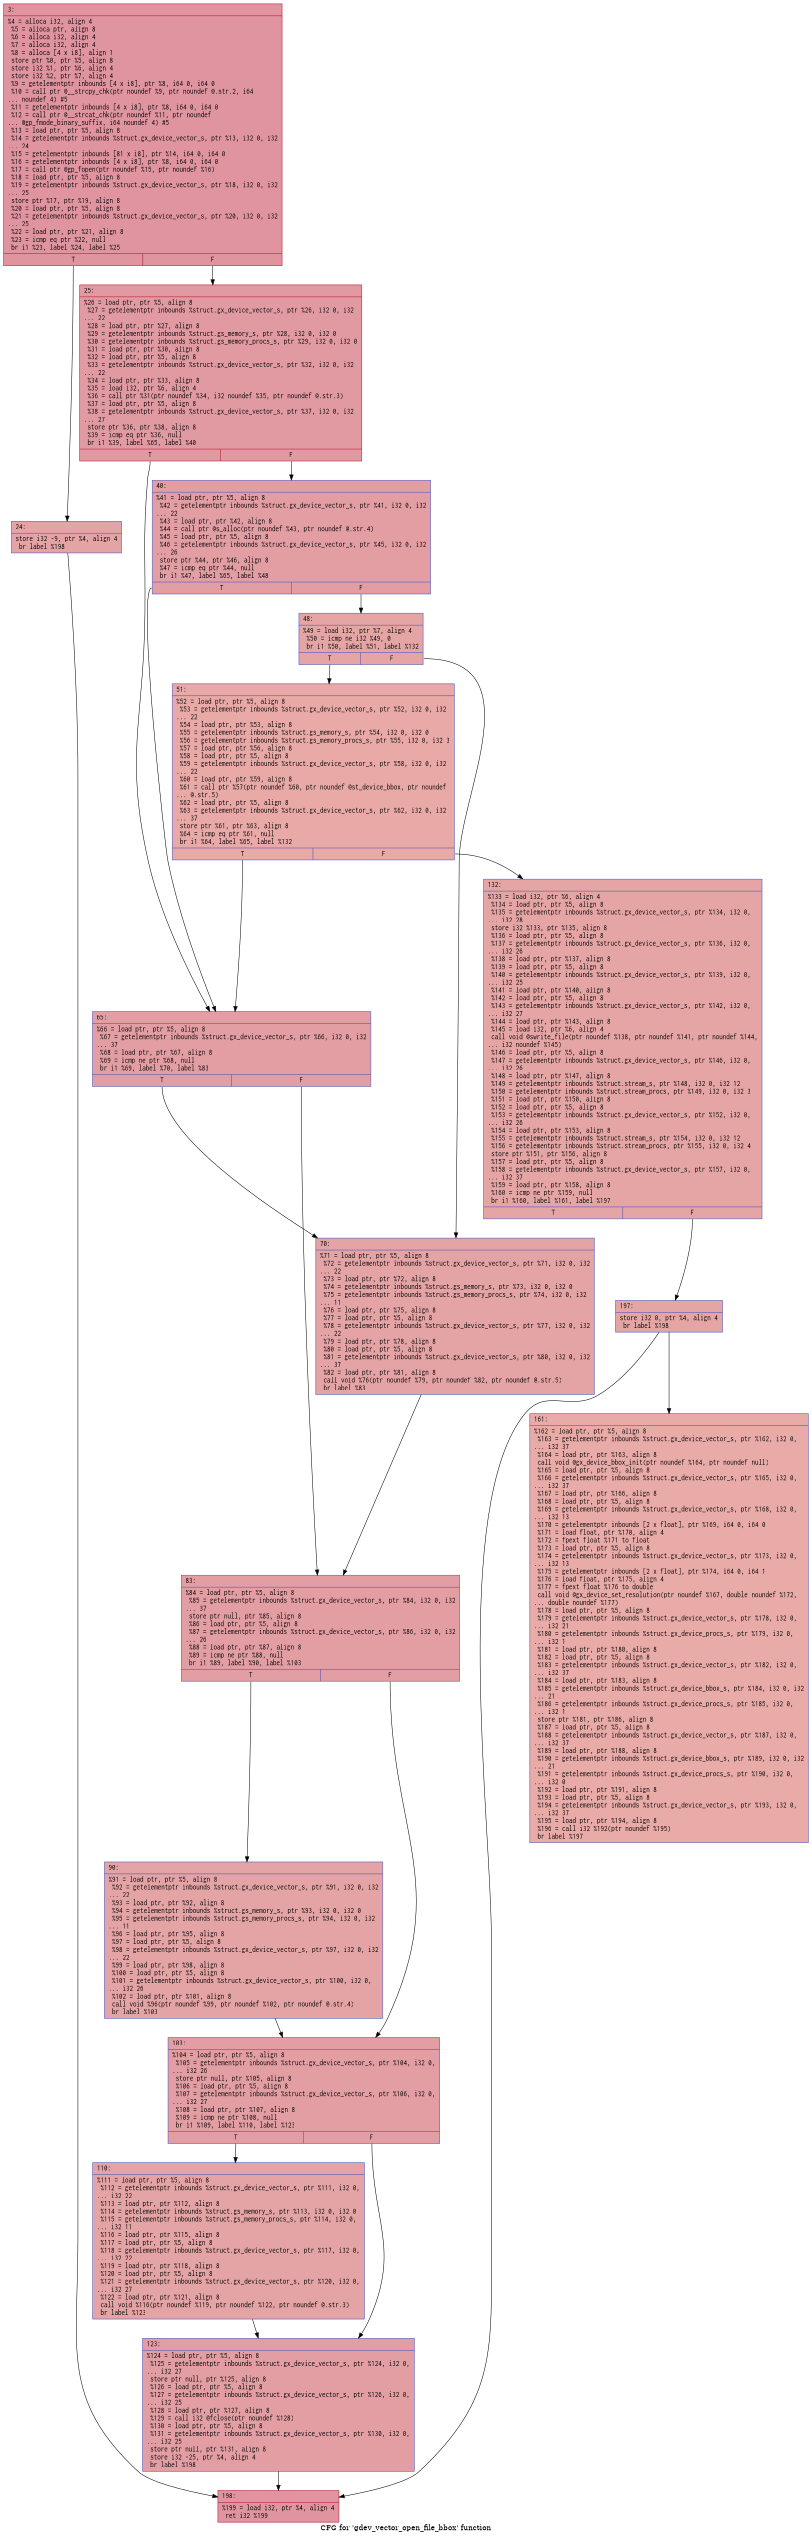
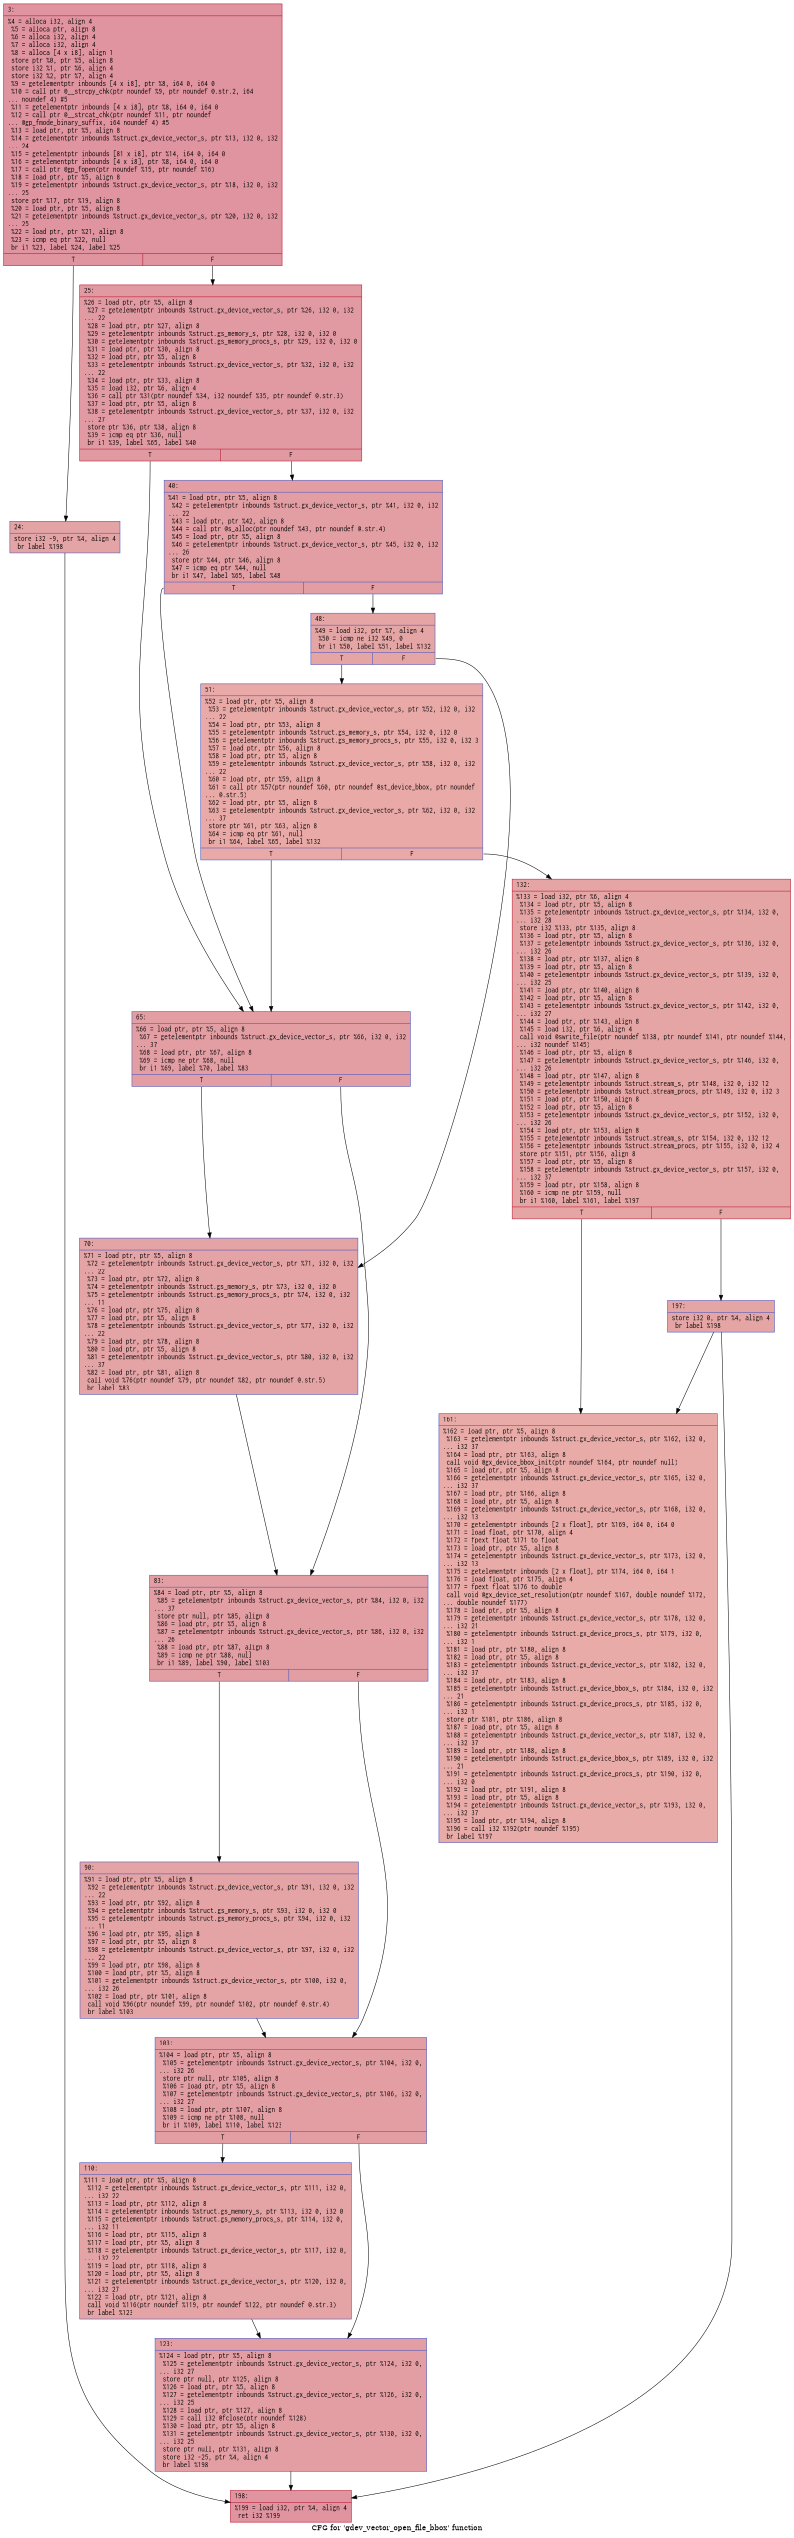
(623, 1049) -> (651, 1049)
none -> (581, 1314)
